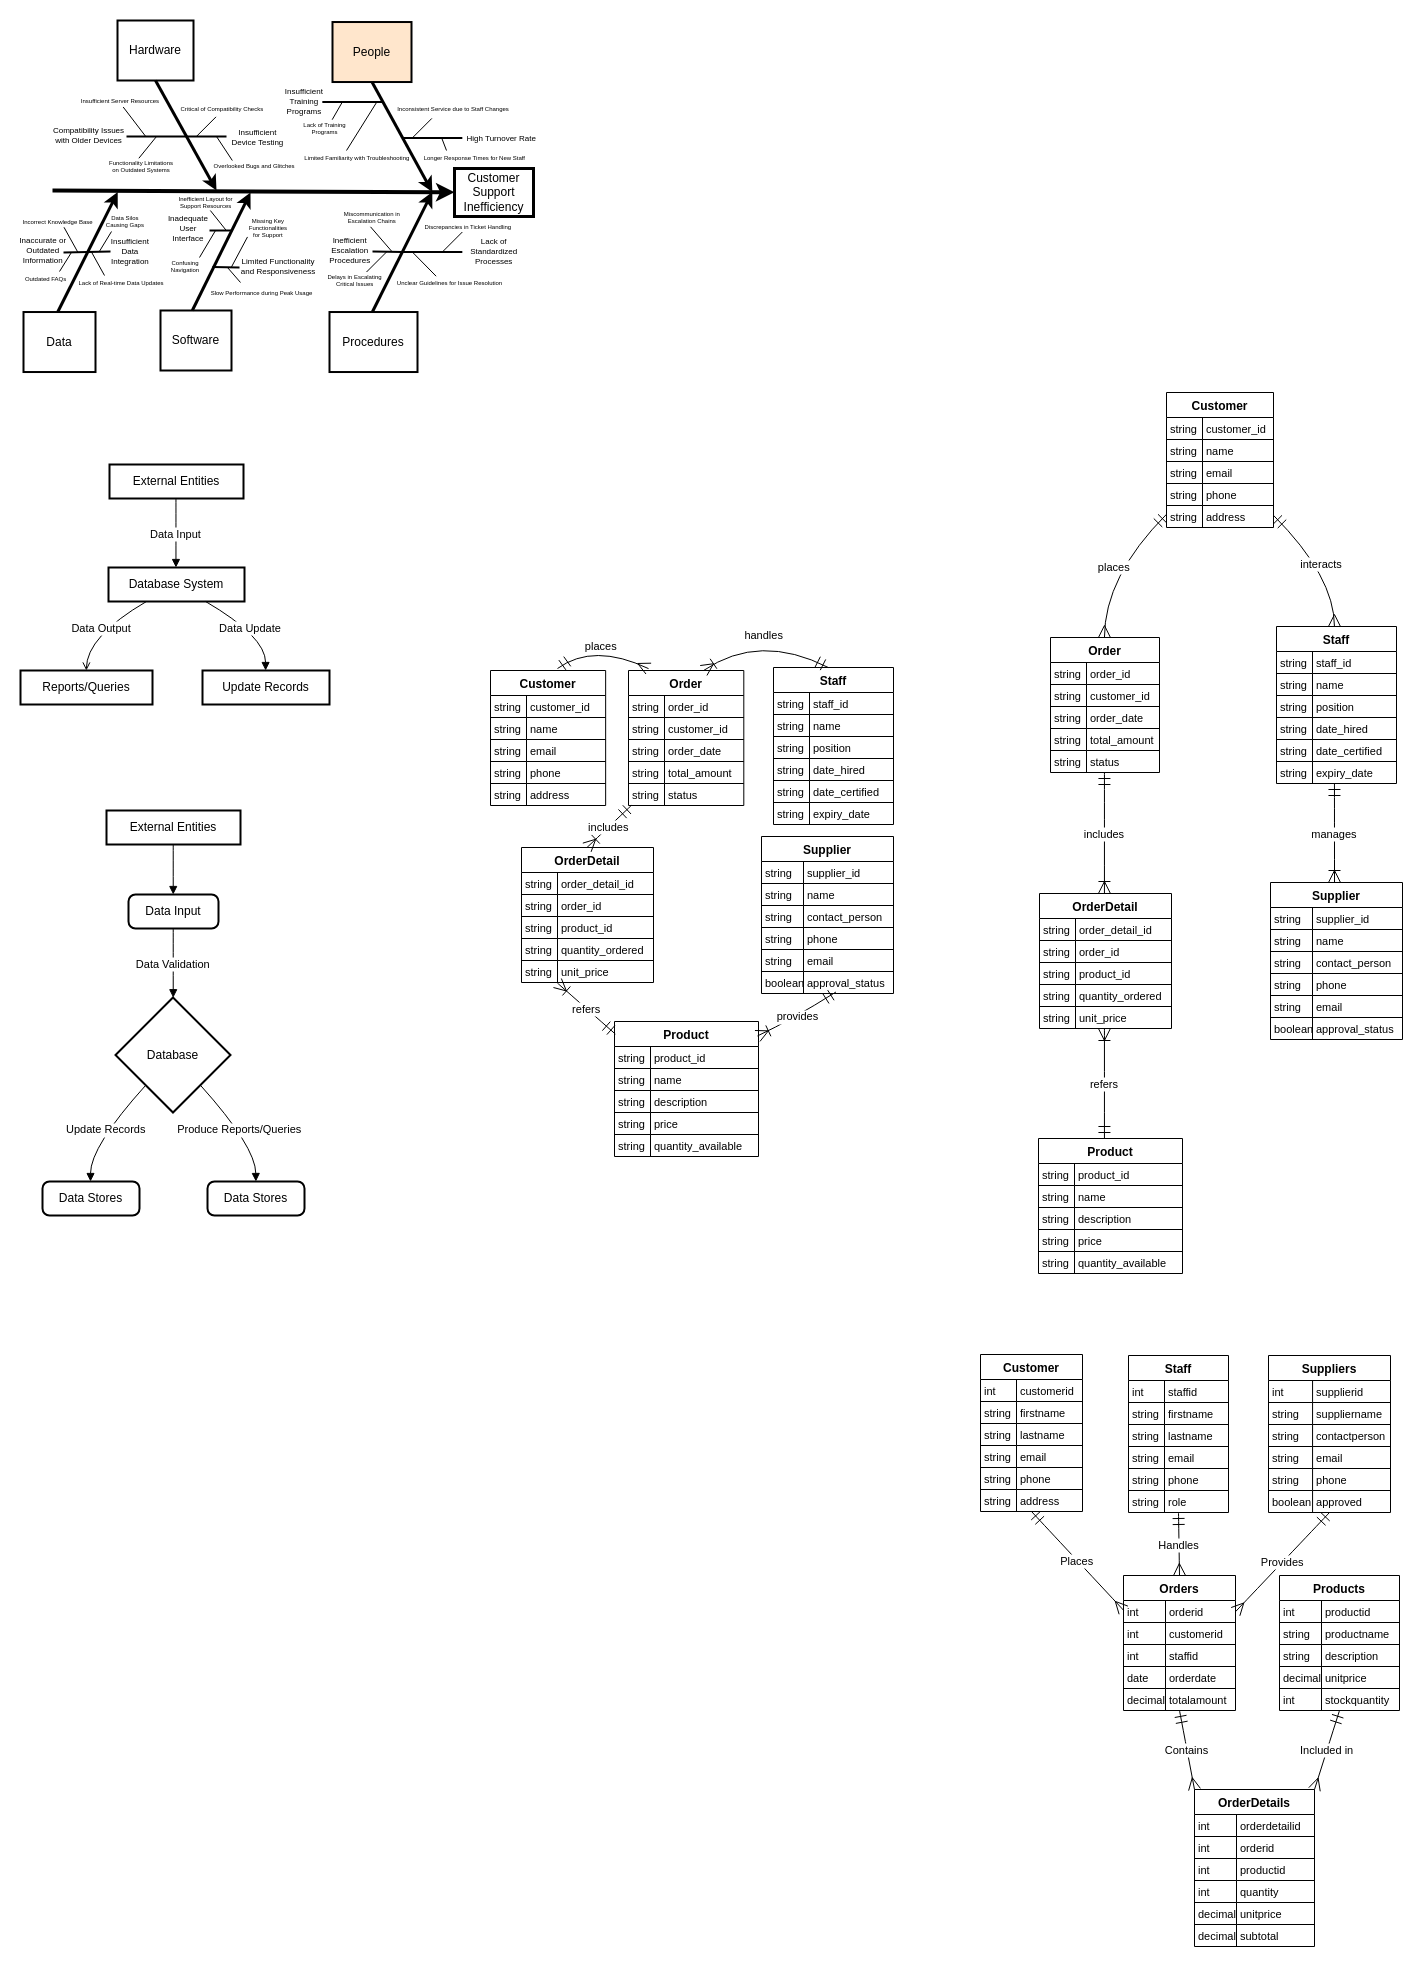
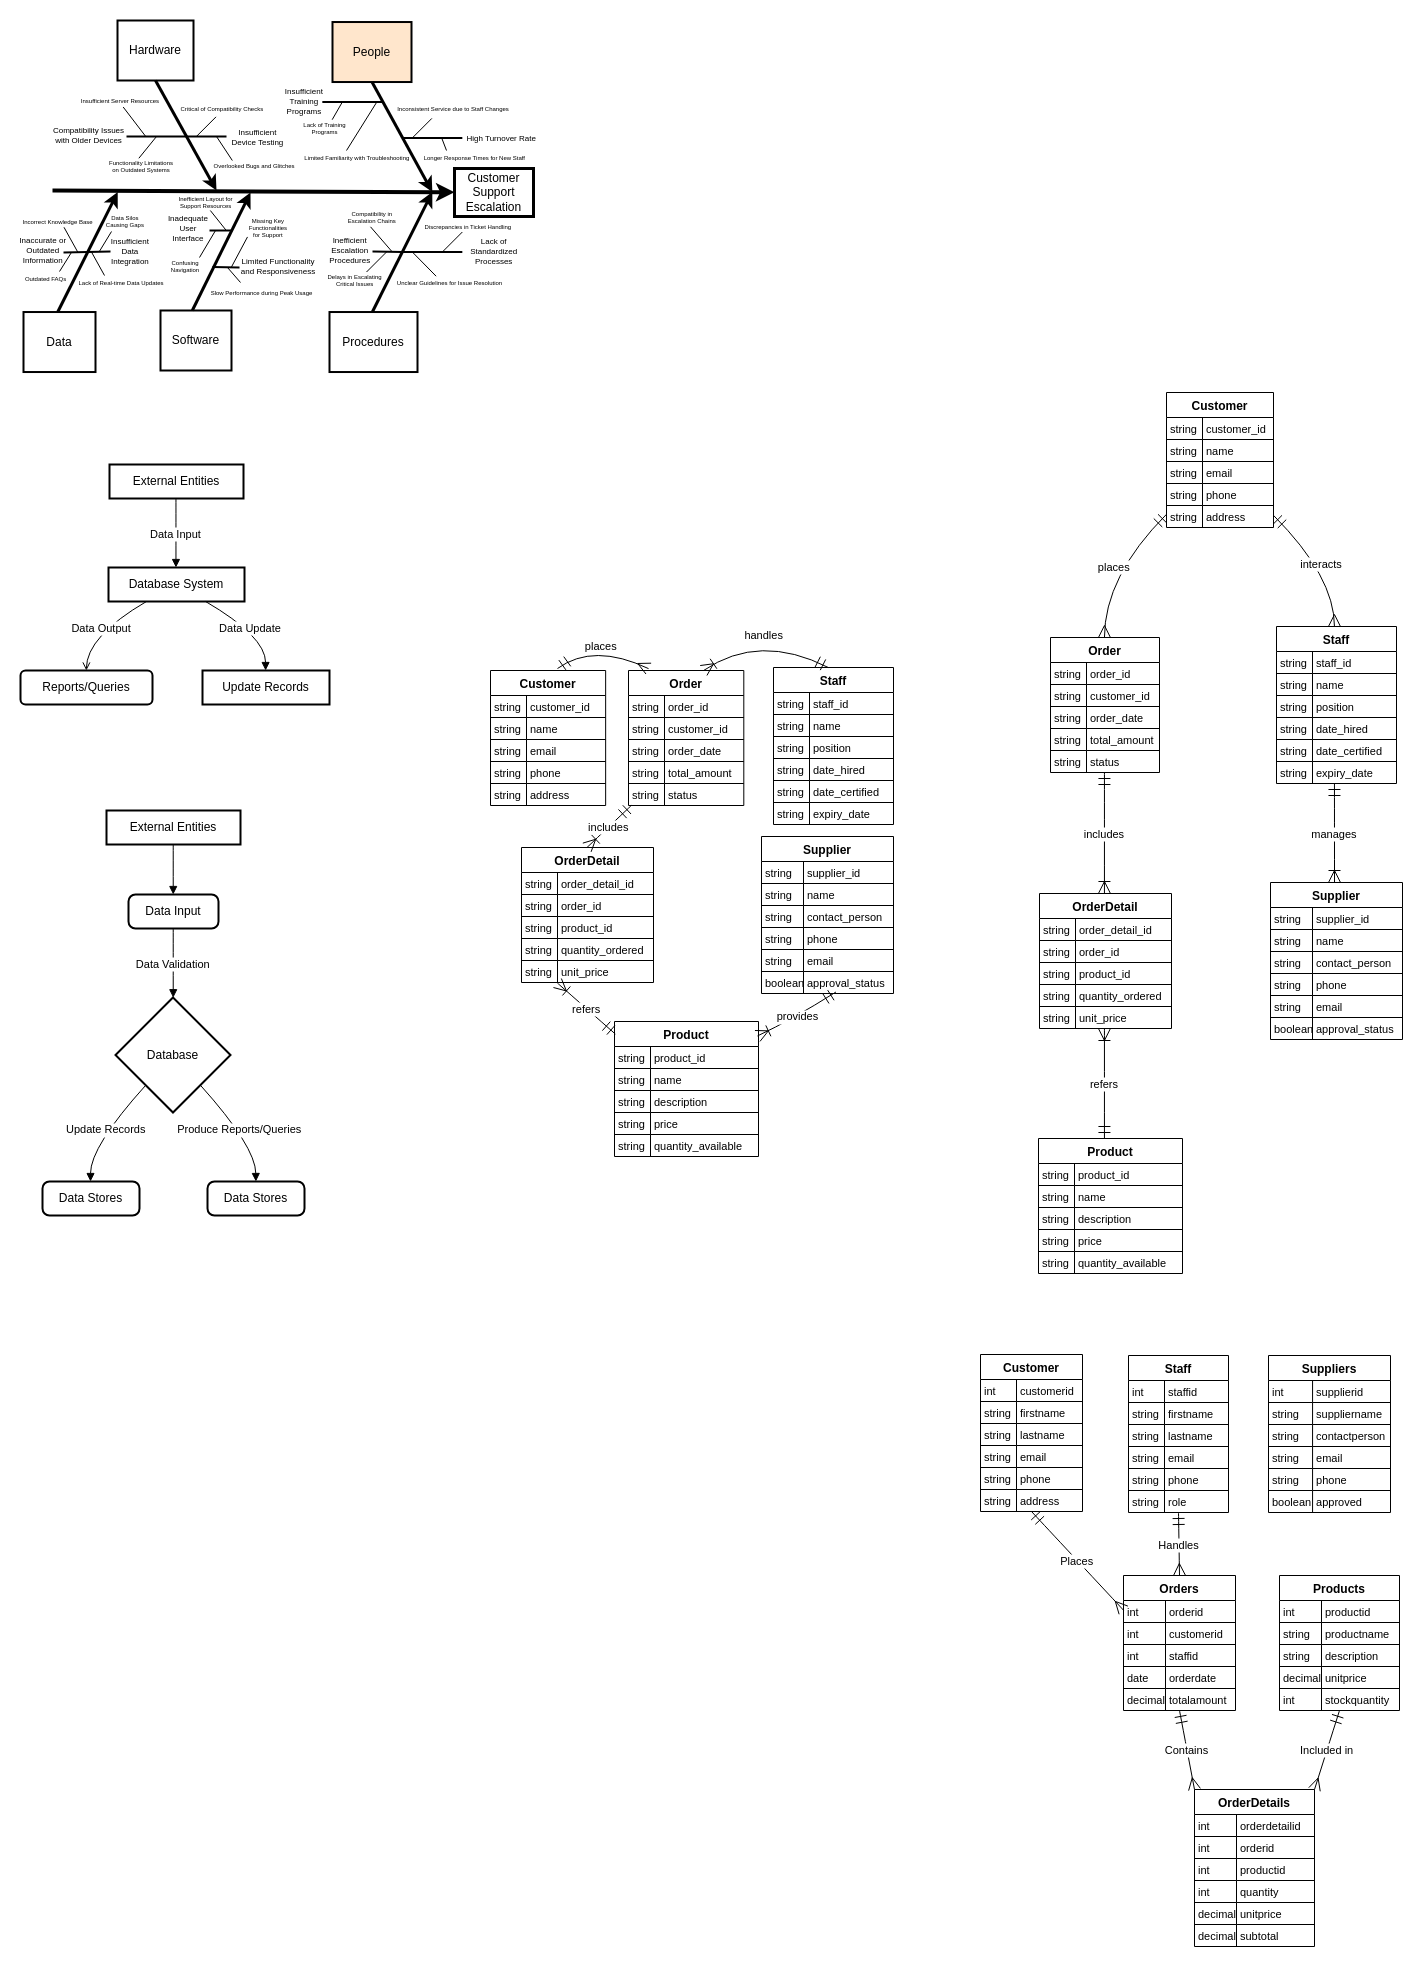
(494, 193) -> (494, 193)
(372, 214) -> (372, 214)
(87, 688) -> (87, 688)
(1282, 1563) -> none
